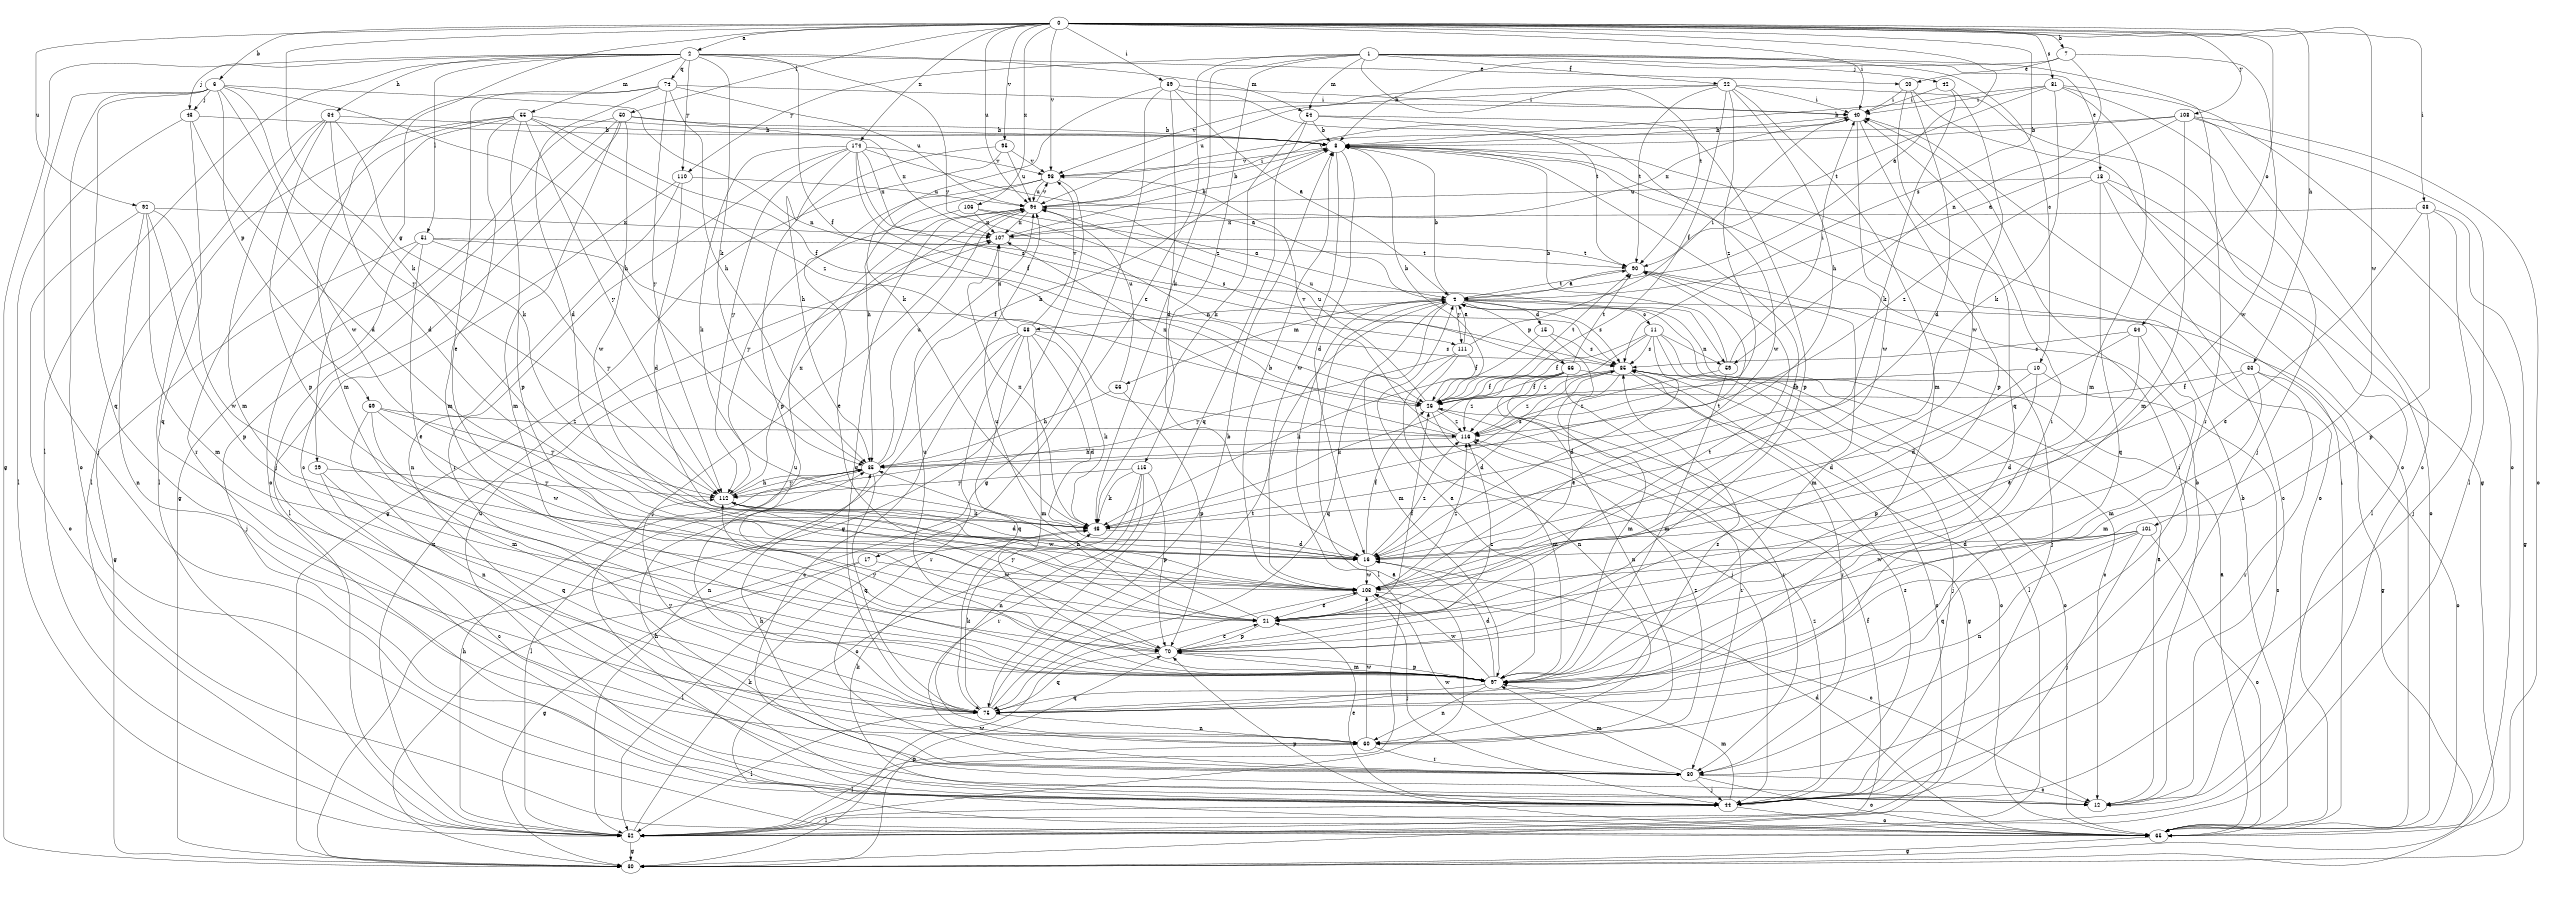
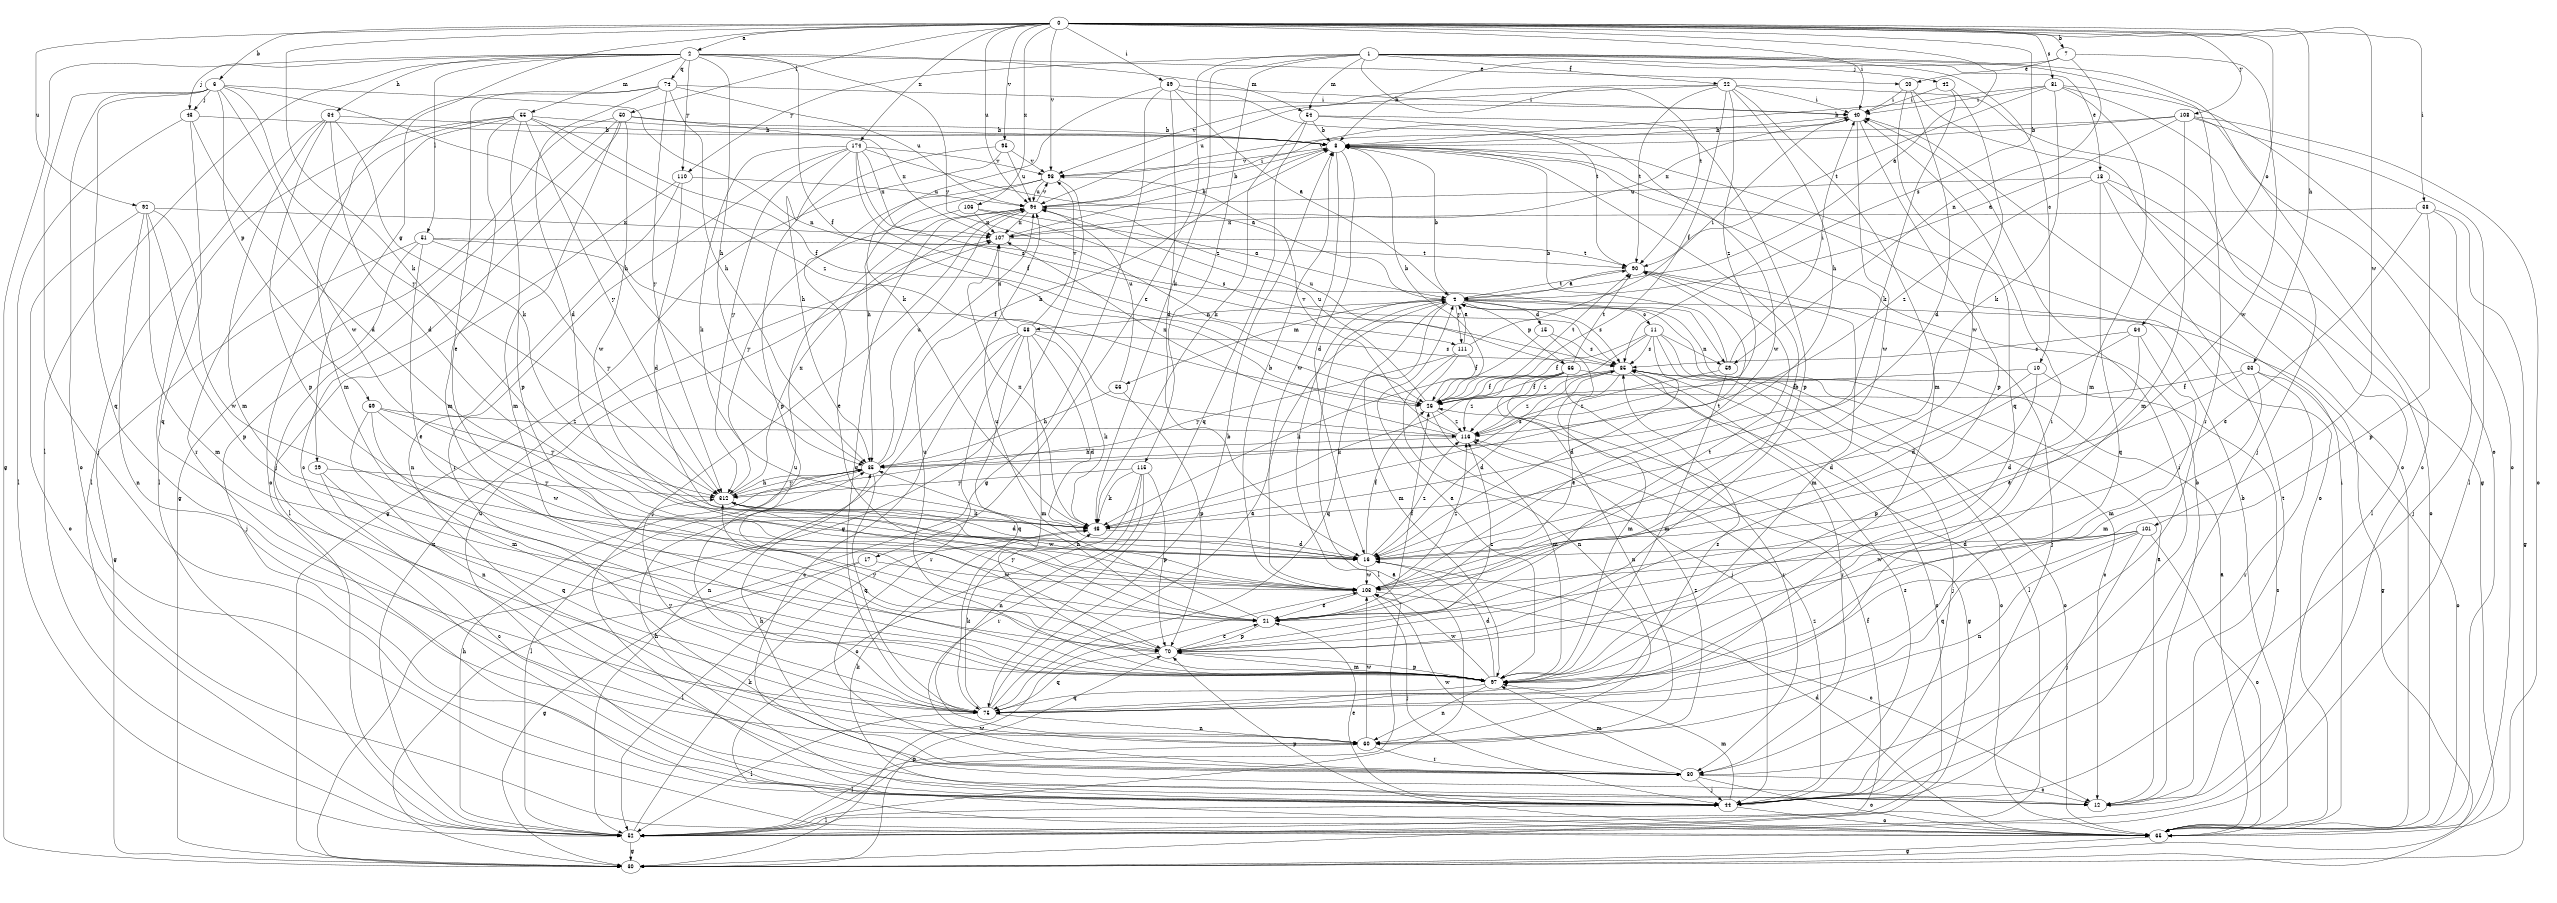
none -> (2301, 213)
(722, 254) -> (722, 254)
(724, 499) -> (724, 499)
(2284, 499) -> (2284, 499)
(1253, 514) -> (1253, 514)
(1710, 518) -> none
